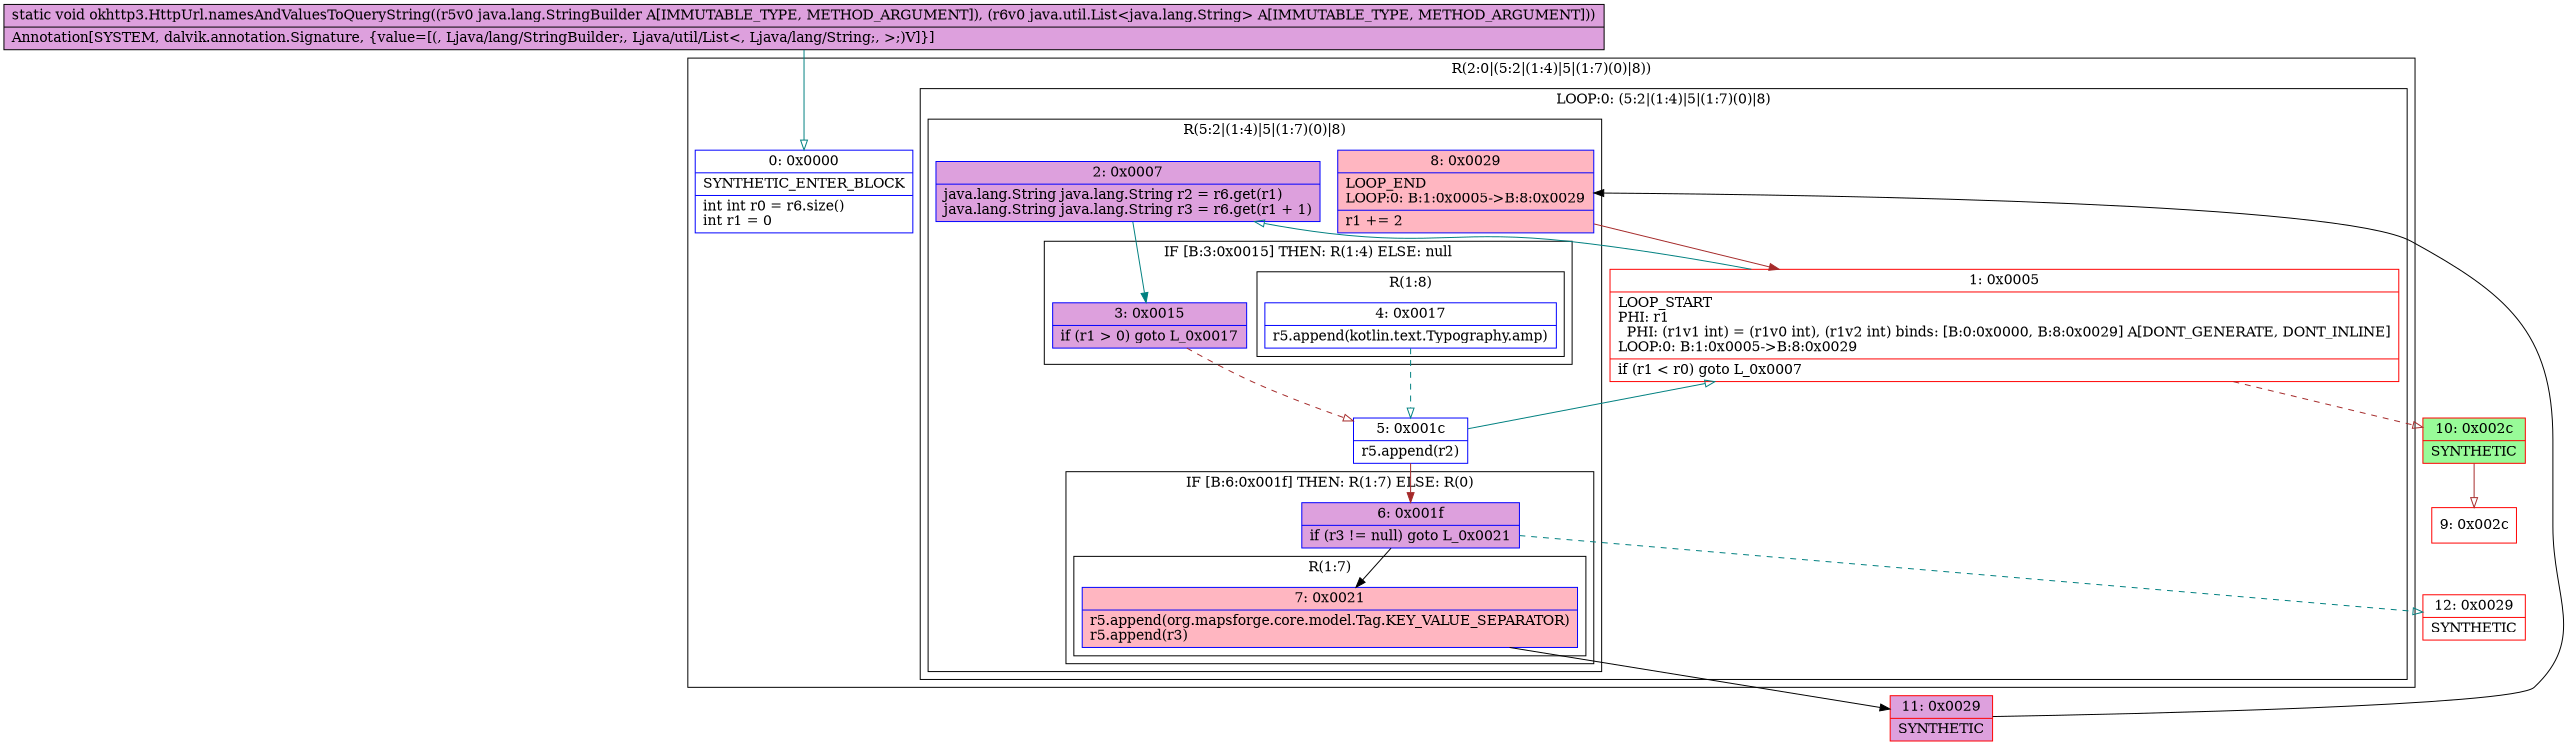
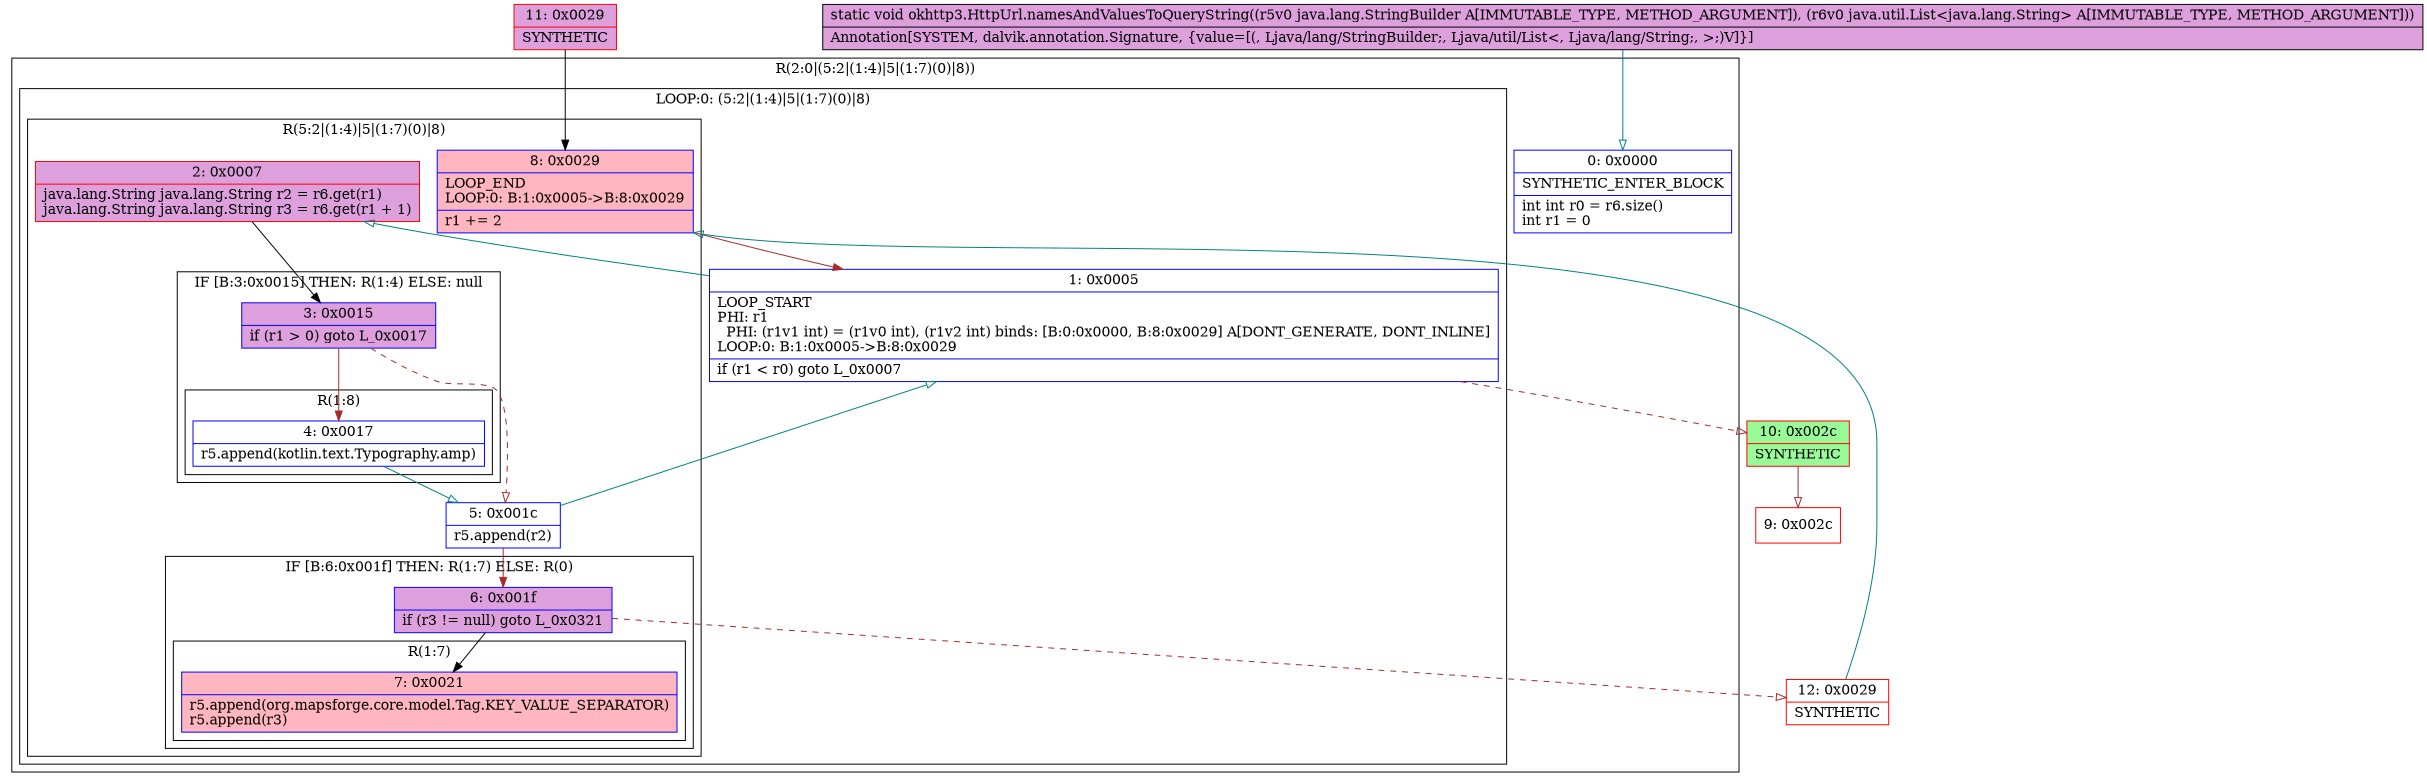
(1128, 192) -> (227, 192)
(1139, 257) -> (283, 258)
none -> (1445, 260)
(2004, 325) -> (1104, 325)
(1411, 378) -> (430, 489)
none -> (339, 380)
(1411, 536) -> (503, 621)
(1966, 573) -> (1194, 658)
(1667, 673) -> none
